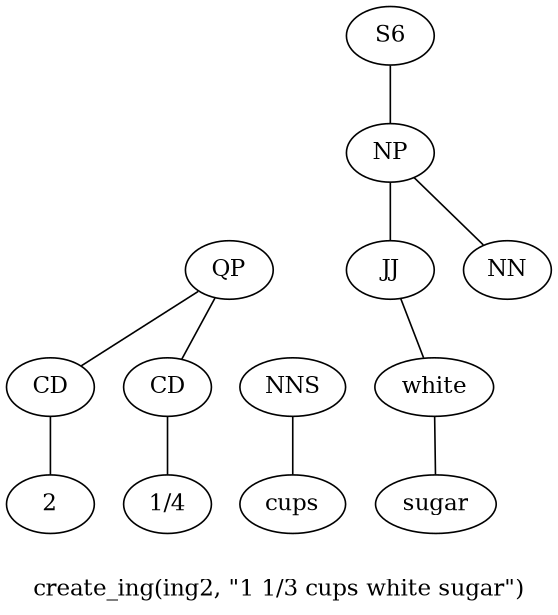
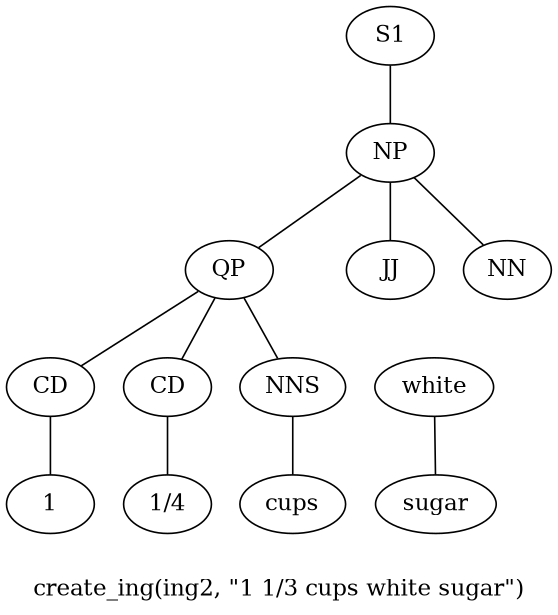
(390, 36) -> (390, 36)
none -> (310, 211)
none -> (261, 328)
(412, 328) -> none
(50, 504) -> (50, 504)
